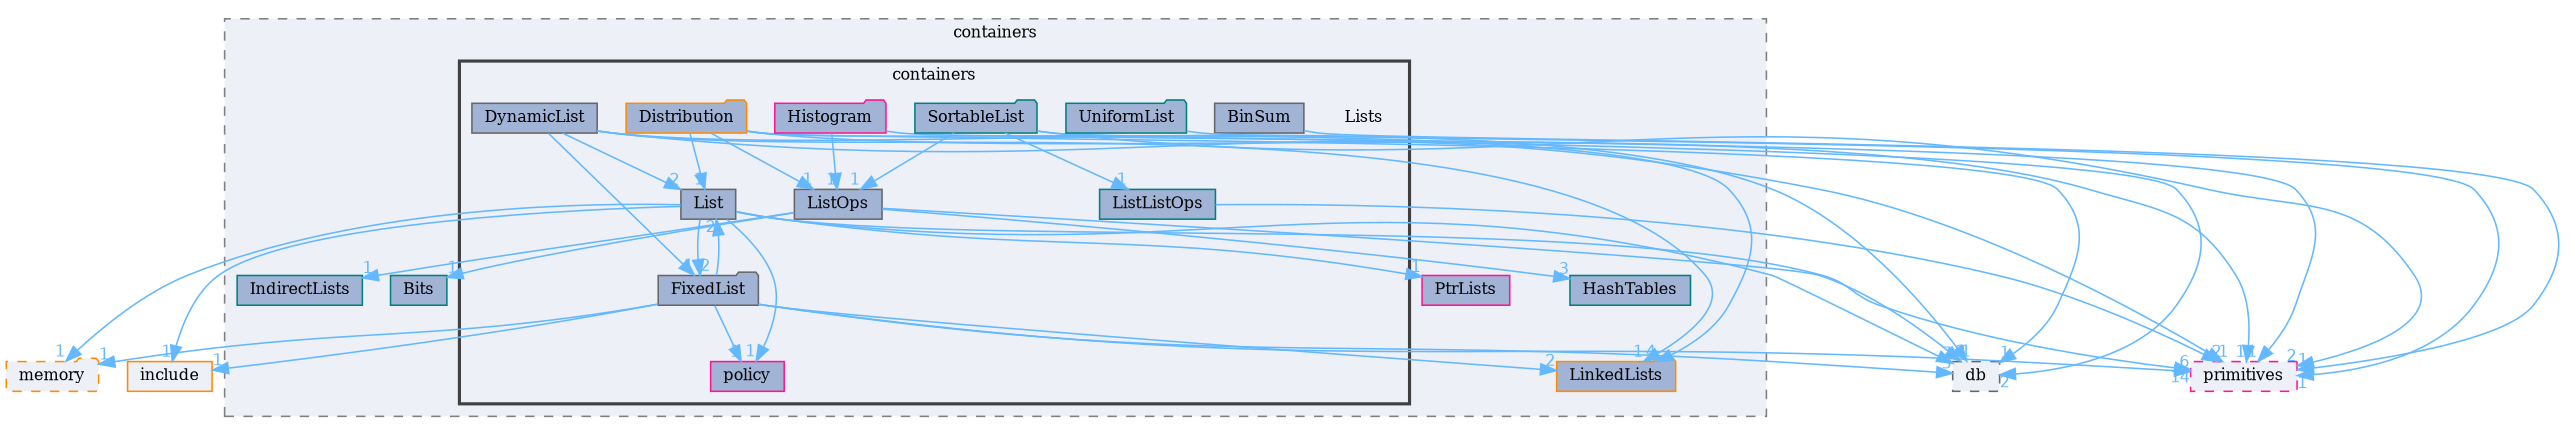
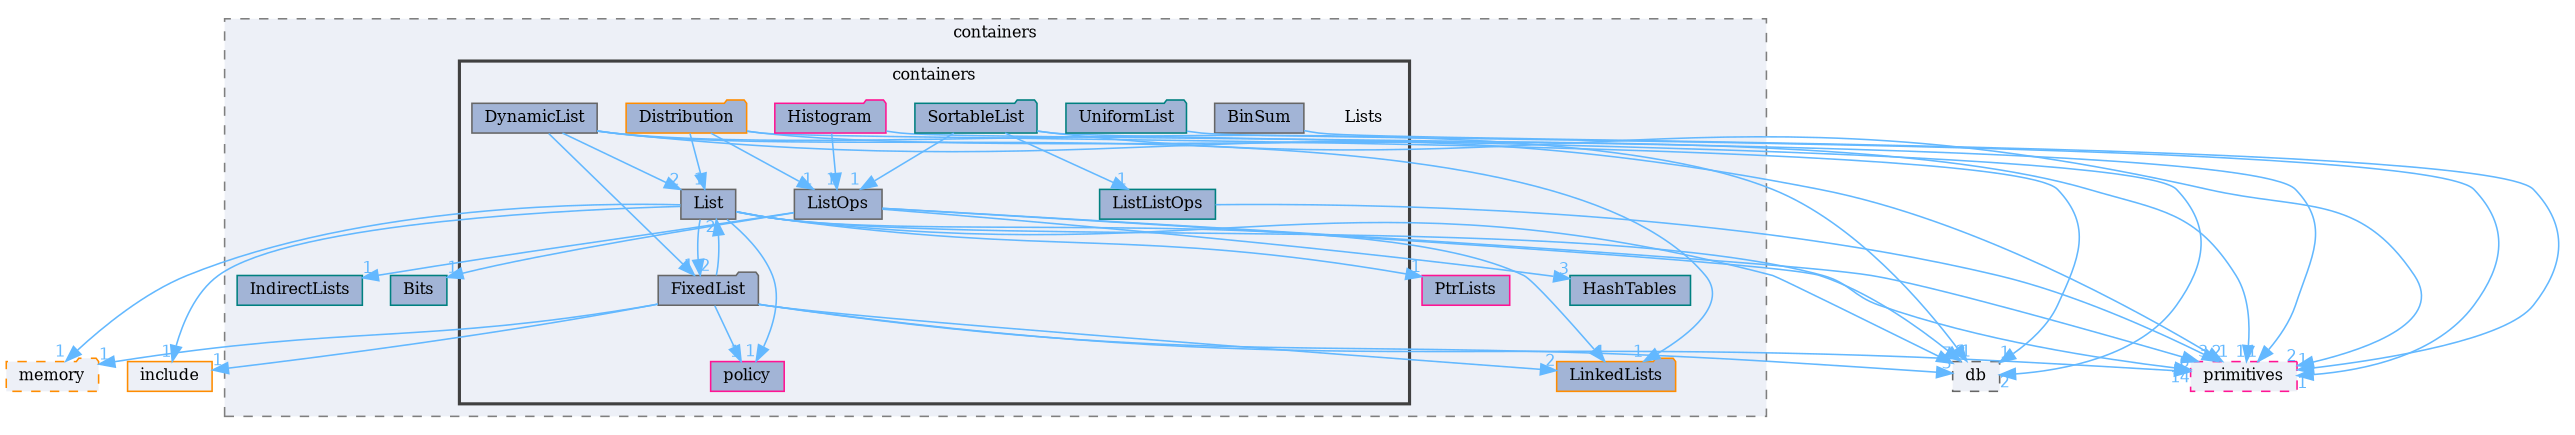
(1343, 139) -> (1183, 229)
none -> (1865, 275)
